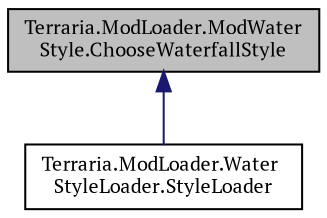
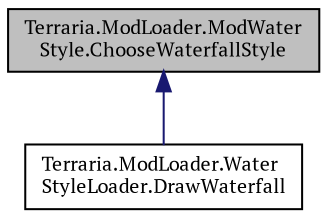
(164, 177) -> (164, 177)
